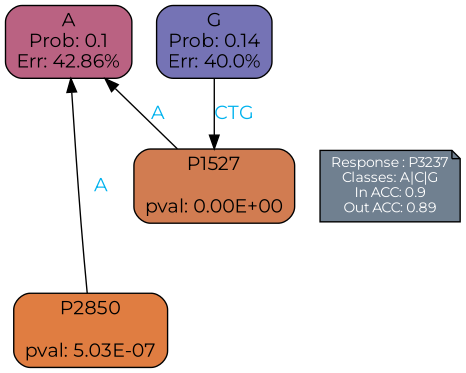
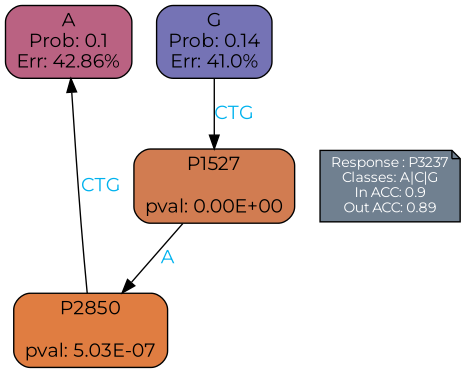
(214, 42) -> (214, 42)
(146, 119) -> (157, 253)
(101, 186) -> (101, 186)
